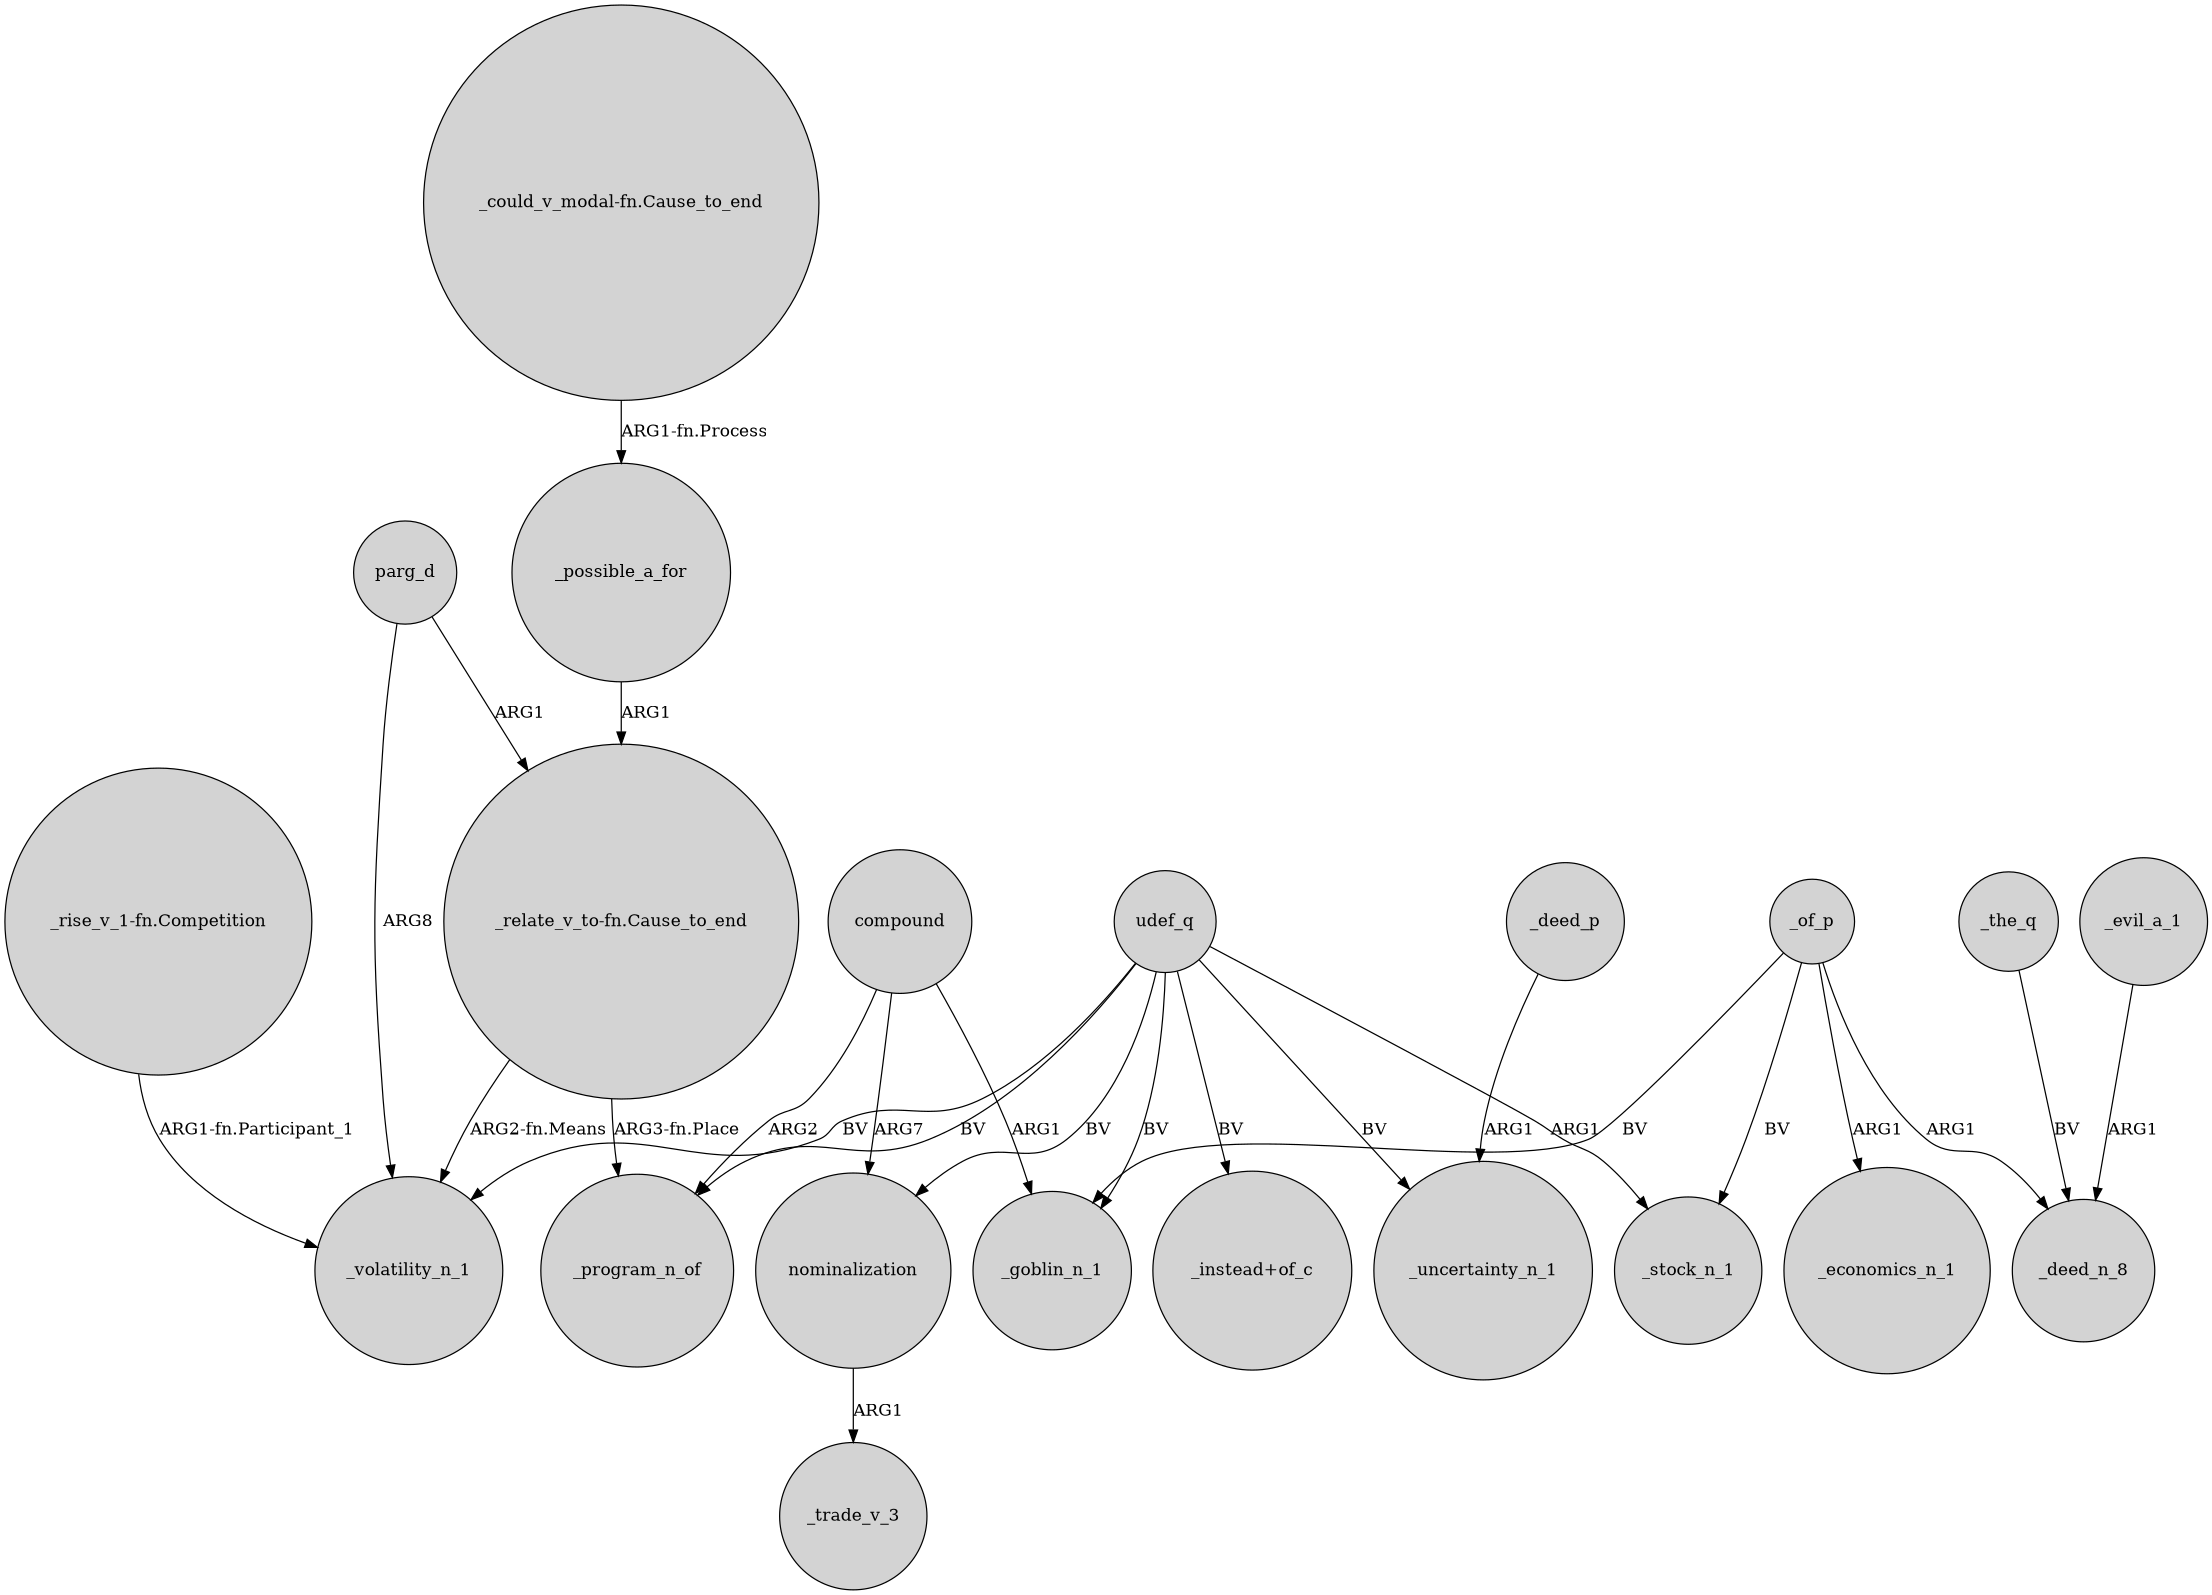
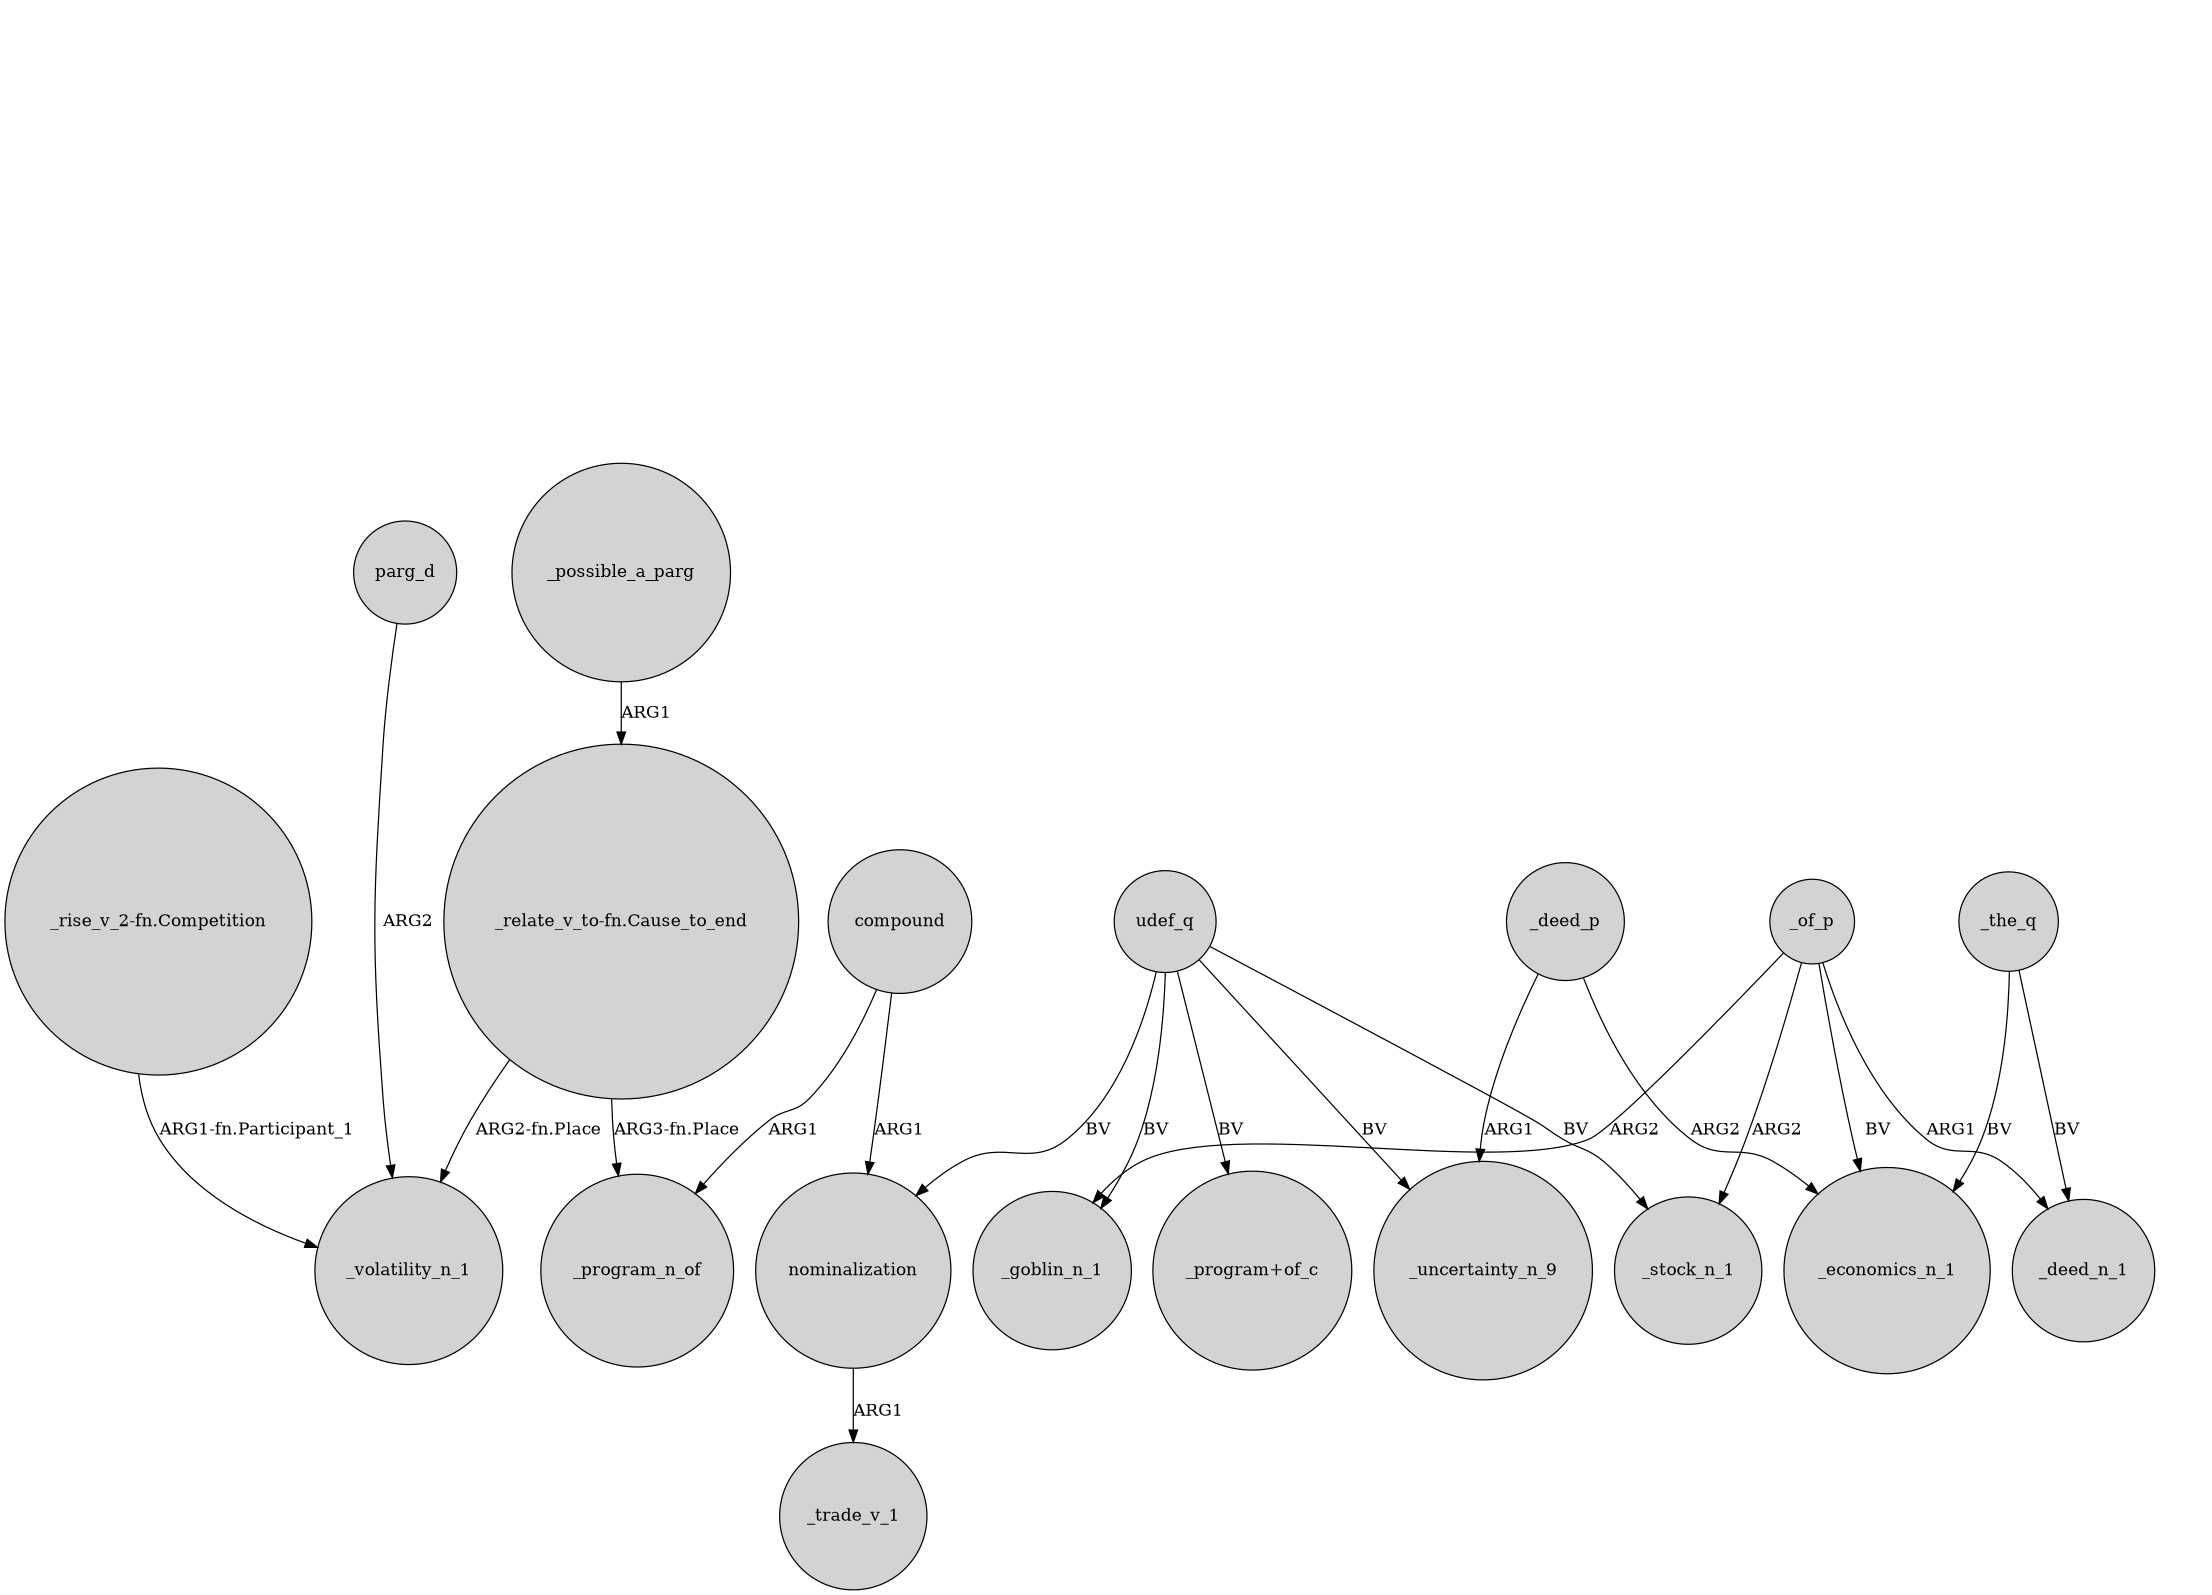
(621, 203) -> none
(621, 573) -> (621, 573)
(477, 689) -> none
(158, 922) -> (158, 922)
(408, 922) -> (408, 922)
(2144, 922) -> none
none -> (1998, 1080)
(987, 1081) -> none
none -> (1666, 1117)
(539, 1130) -> (539, 1130)
(794, 1130) -> (794, 1130)
(899, 1130) -> (899, 1130)
(1576, 1130) -> (1576, 1130)
(1635, 1130) -> (1635, 1130)
(1777, 1130) -> (1777, 1130)
(1878, 1130) -> (1878, 1130)
(830, 1131) -> none
(947, 1131) -> none
(1252, 1271) -> (1252, 1271)
(1483, 1271) -> (1483, 1271)
(2084, 1271) -> (2084, 1271)
(853, 1516) -> (853, 1516)
